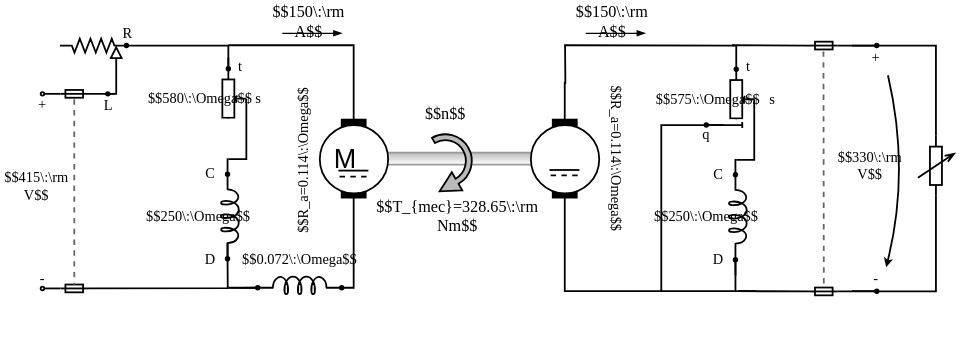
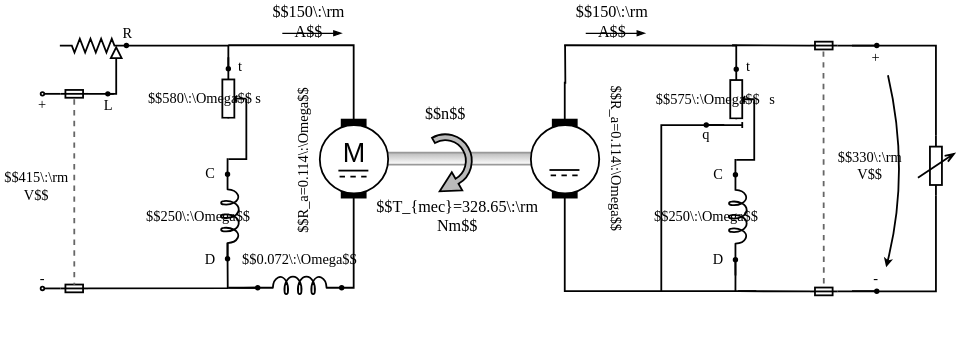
(345, 159) -> (354, 153)
